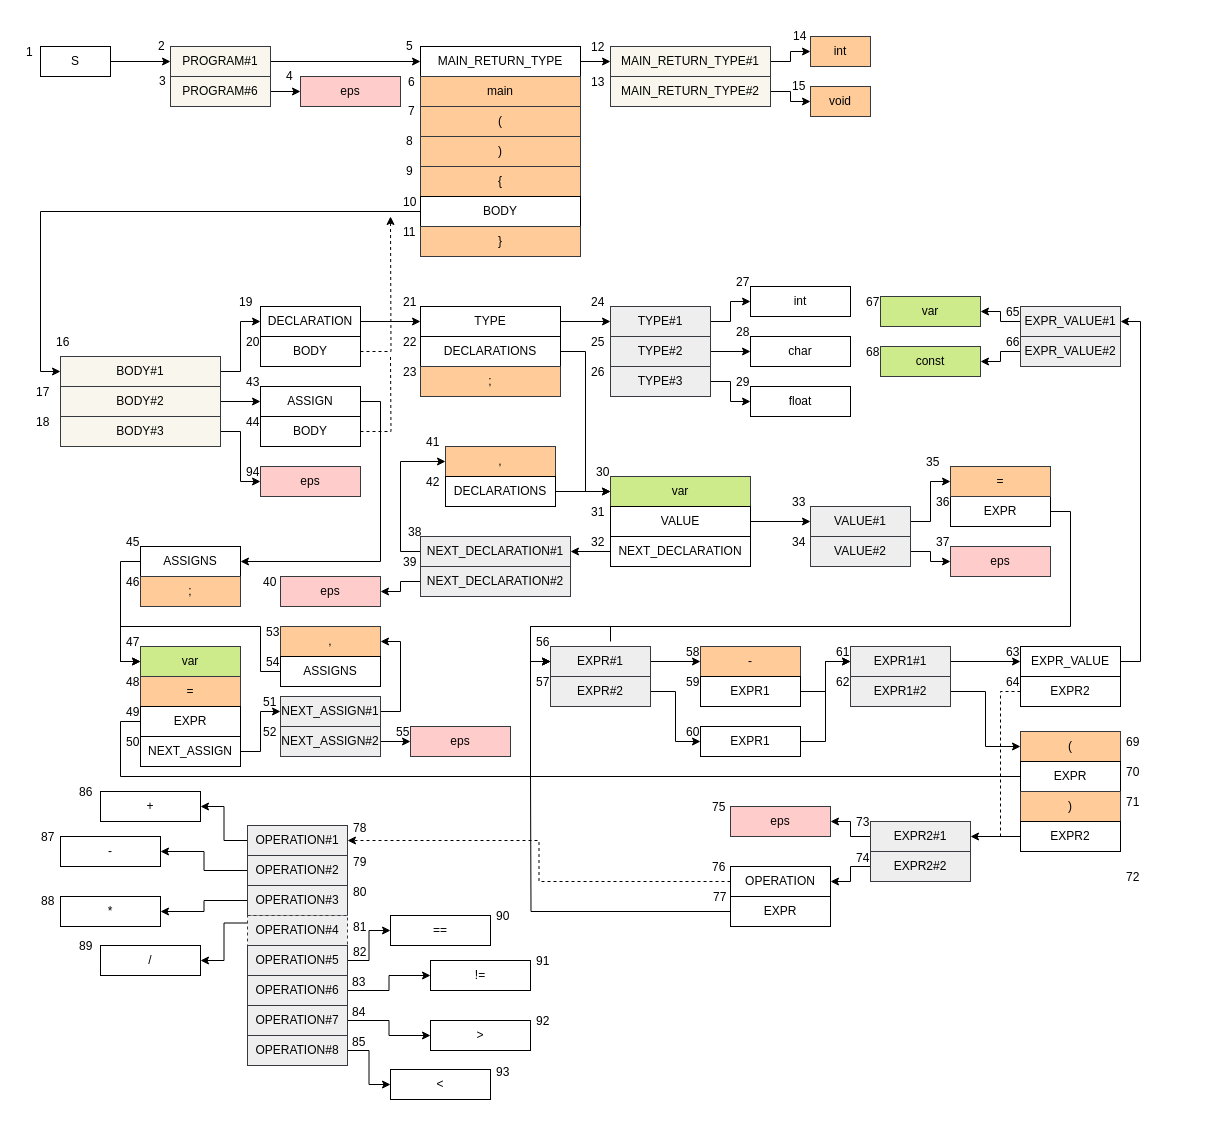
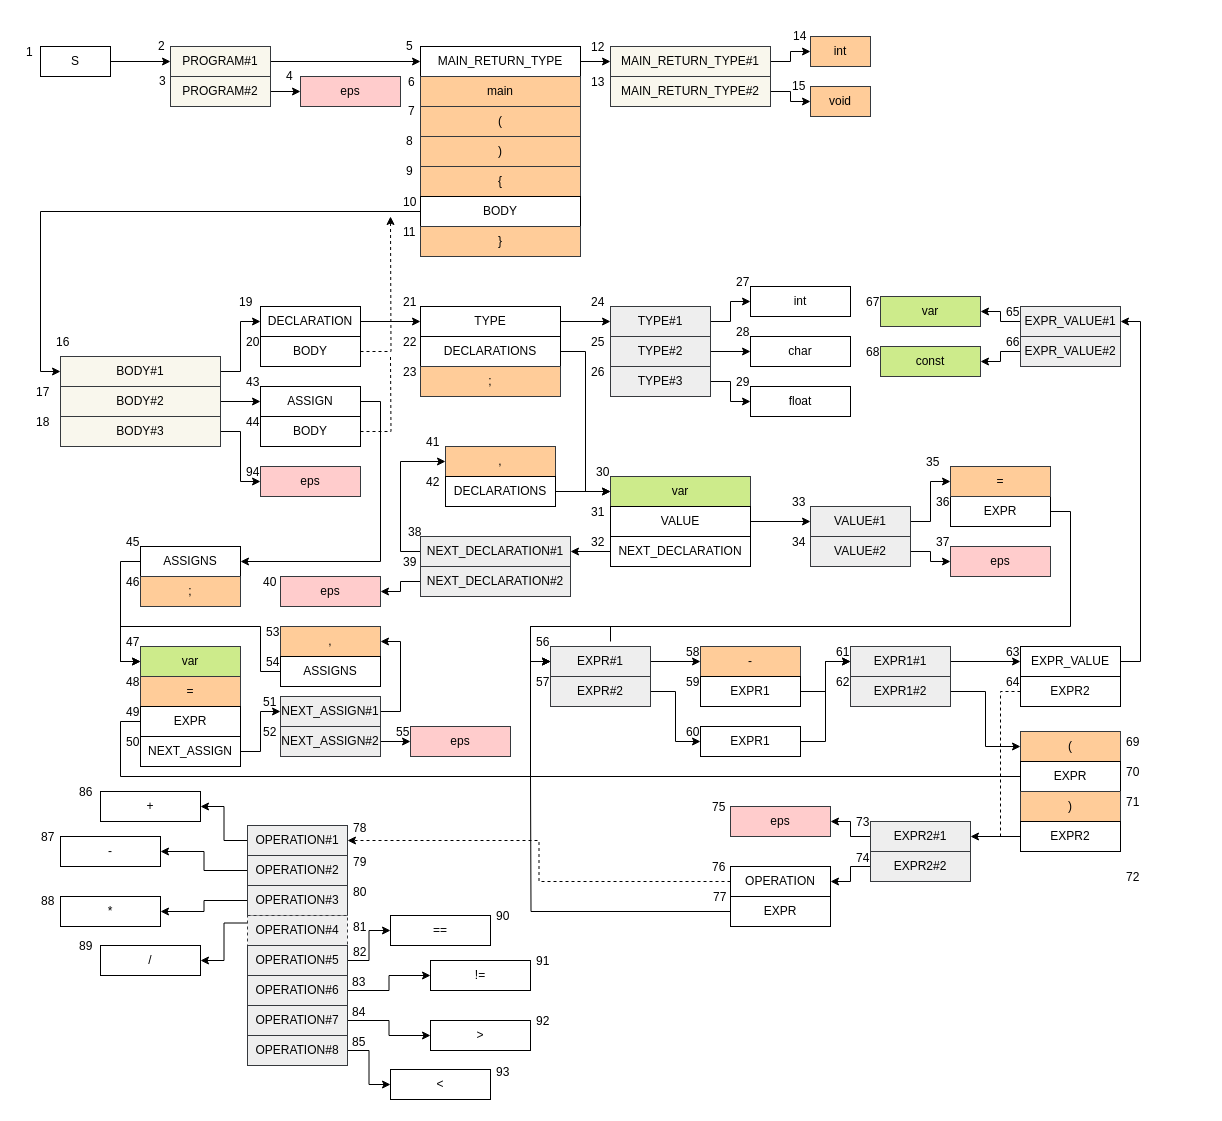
(221, 92) -> (221, 92)
